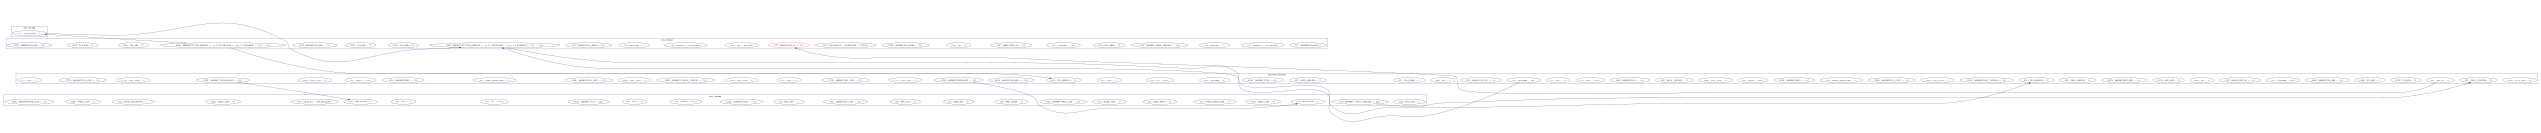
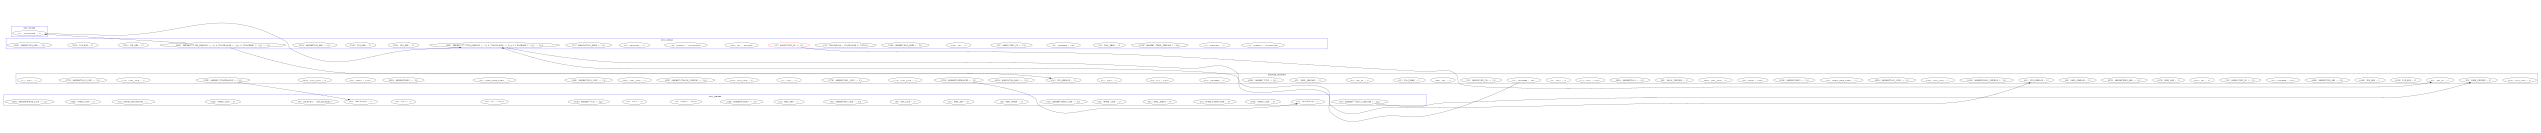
(1308, 45) -> none
none -> (1360, 80)
(2478, 80) -> (2478, 80)
(1611, 94) -> (1611, 88)
(1409, 102) -> none
